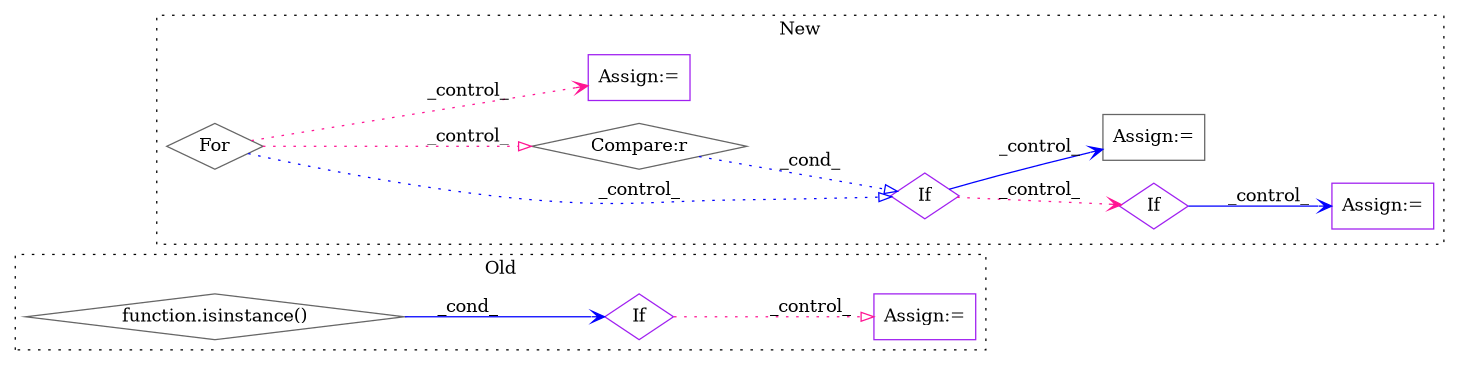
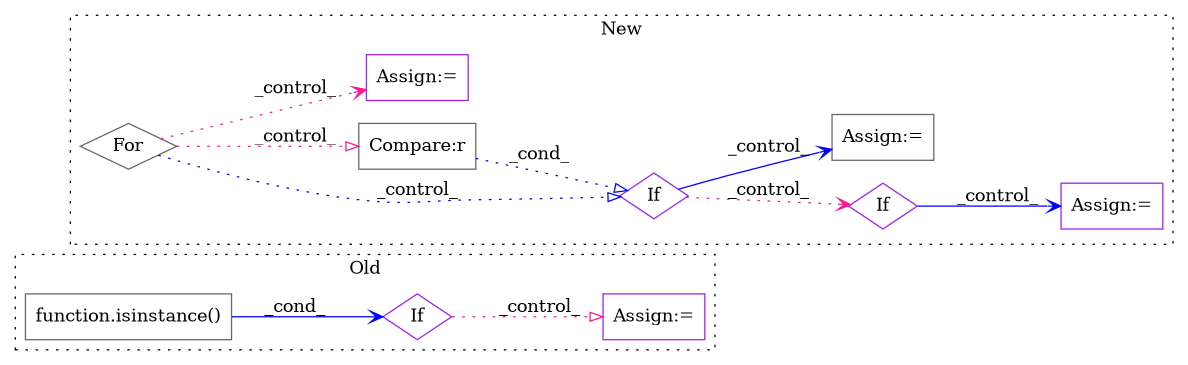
(639, 146) -> (417, 146)
(215, 317) -> (128, 317)
